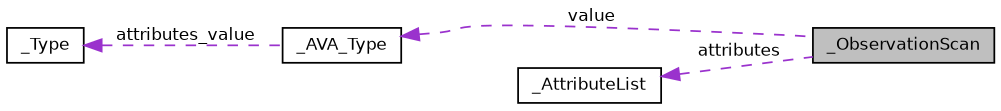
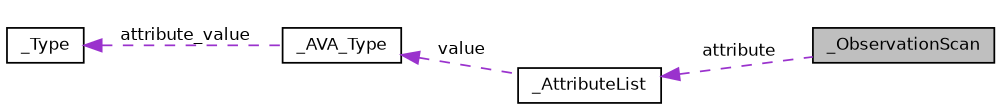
(616, 28) -> (468, 66)
(183, 36) -> (183, 36)
(737, 51) -> (737, 51)
